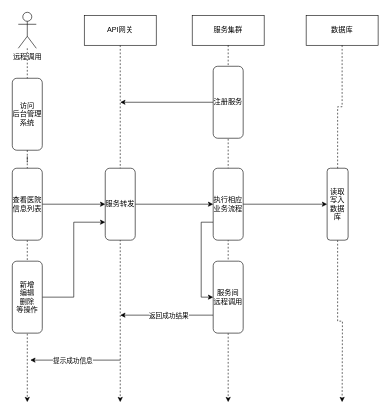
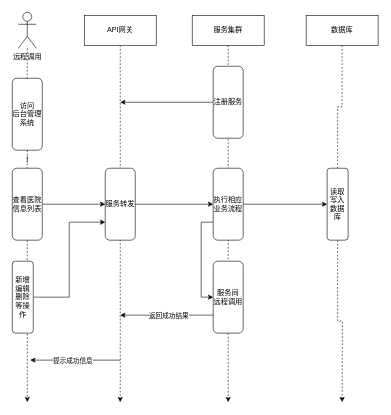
(27, 297) -> (23, 297)
